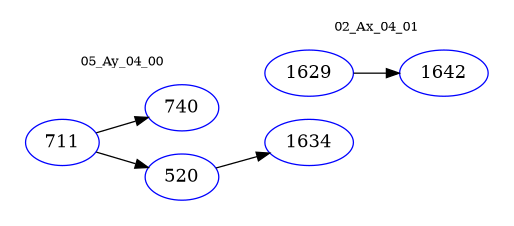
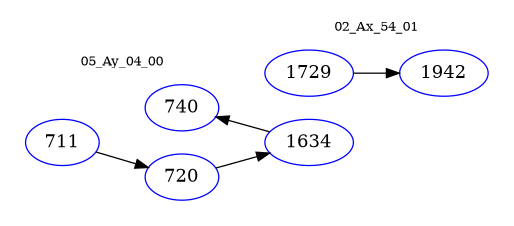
(377, 28) -> (377, 28)
(309, 73) -> (309, 73)
(444, 73) -> (444, 73)
(116, 127) -> (246, 125)
(182, 177) -> (182, 177)
